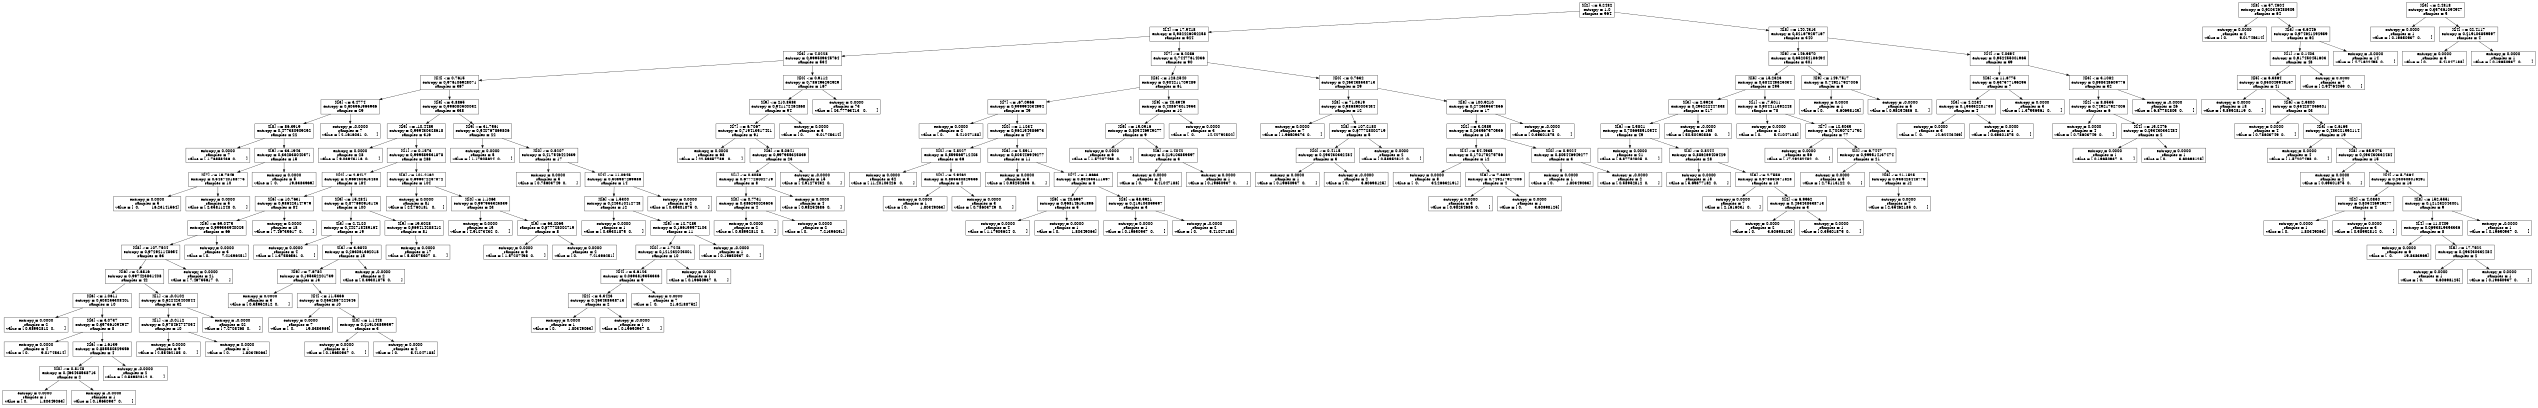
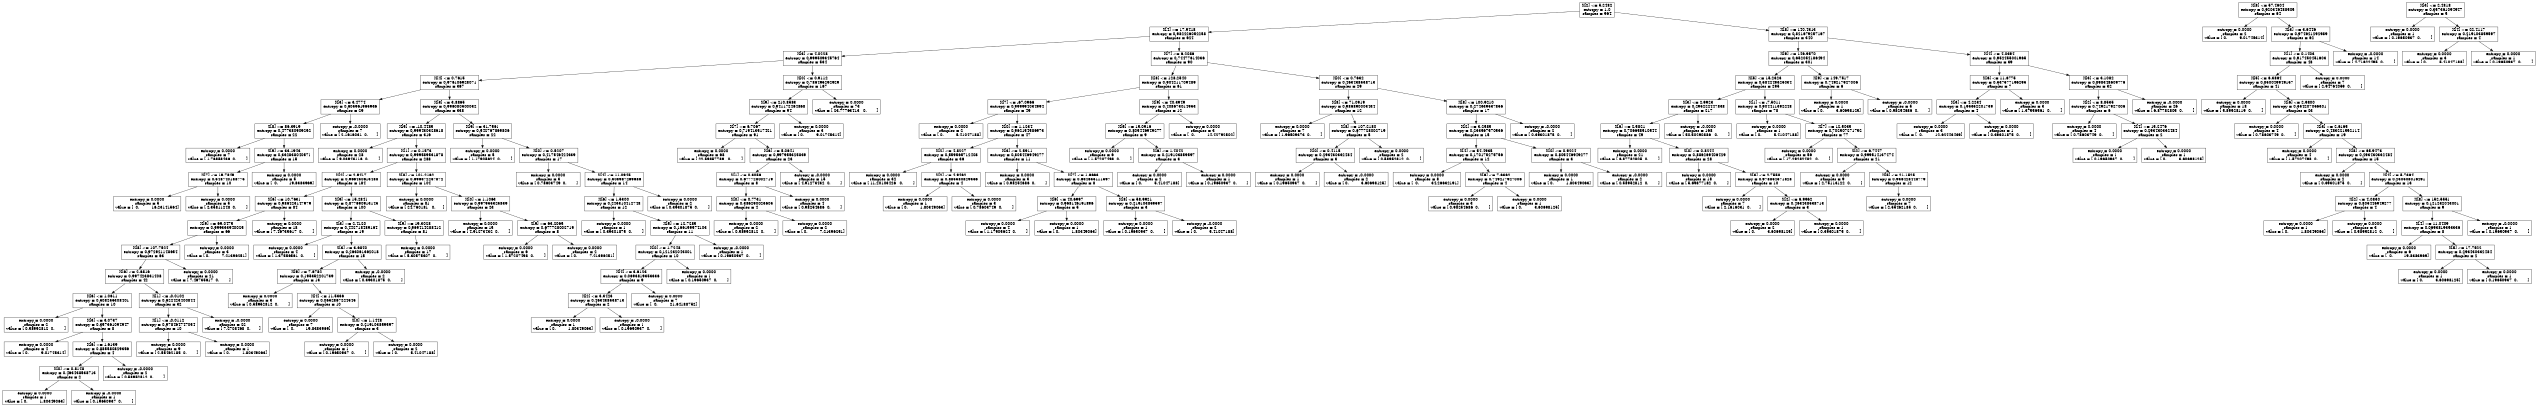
(547, 228) -> (547, 228)
